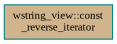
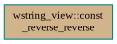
(58, 22) -> (58, 22)
